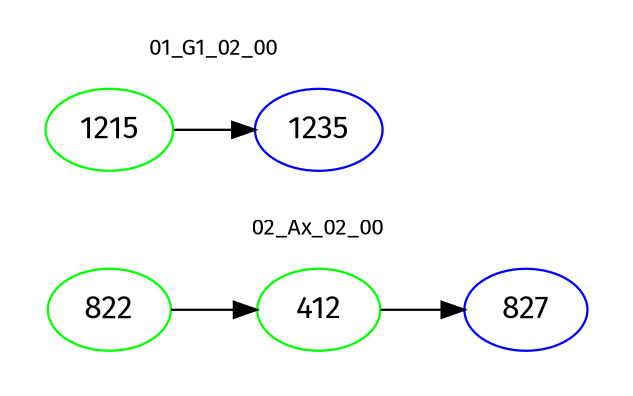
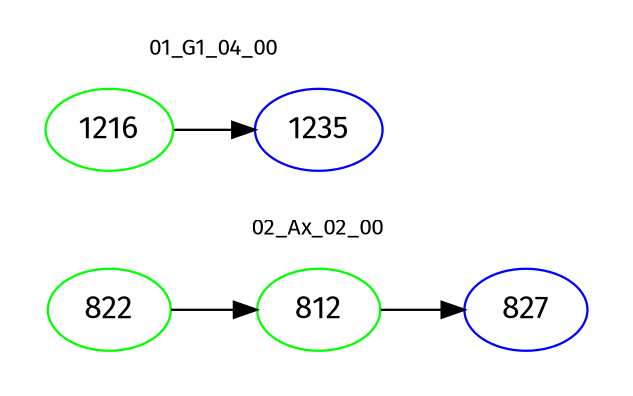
(214, 49) -> (214, 49)
(109, 130) -> (109, 130)
(319, 310) -> (319, 310)
